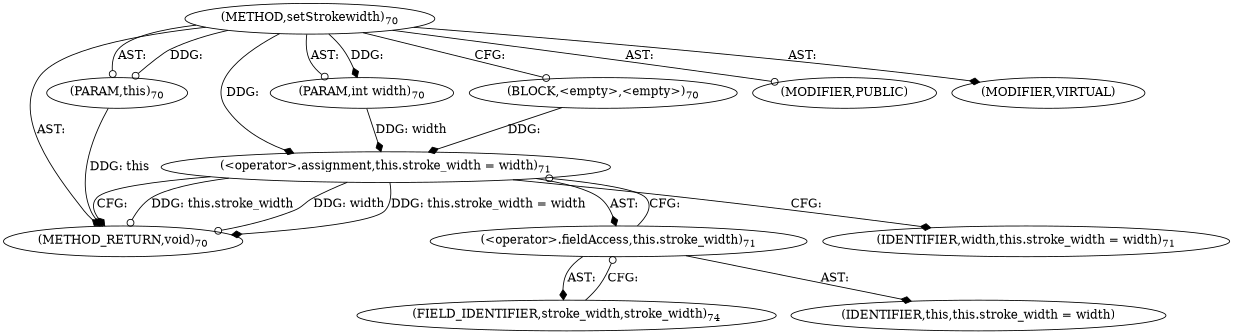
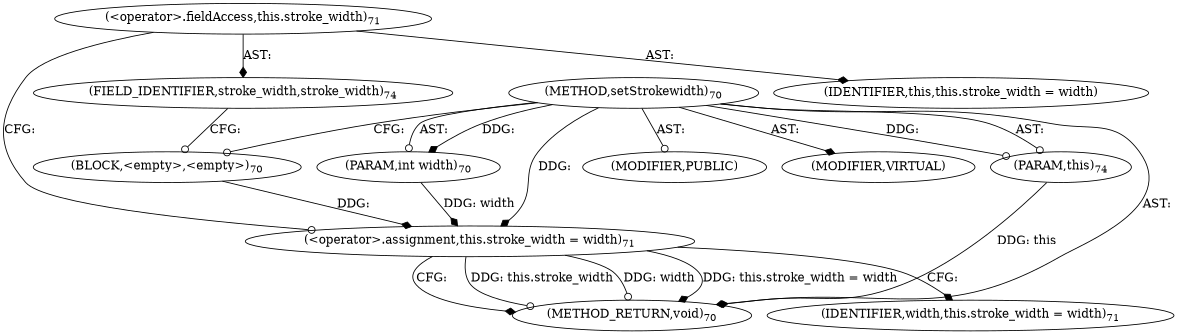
(158, 92) -> (1101, 166)
(592, 193) -> none
(601, 283) -> (208, 128)
